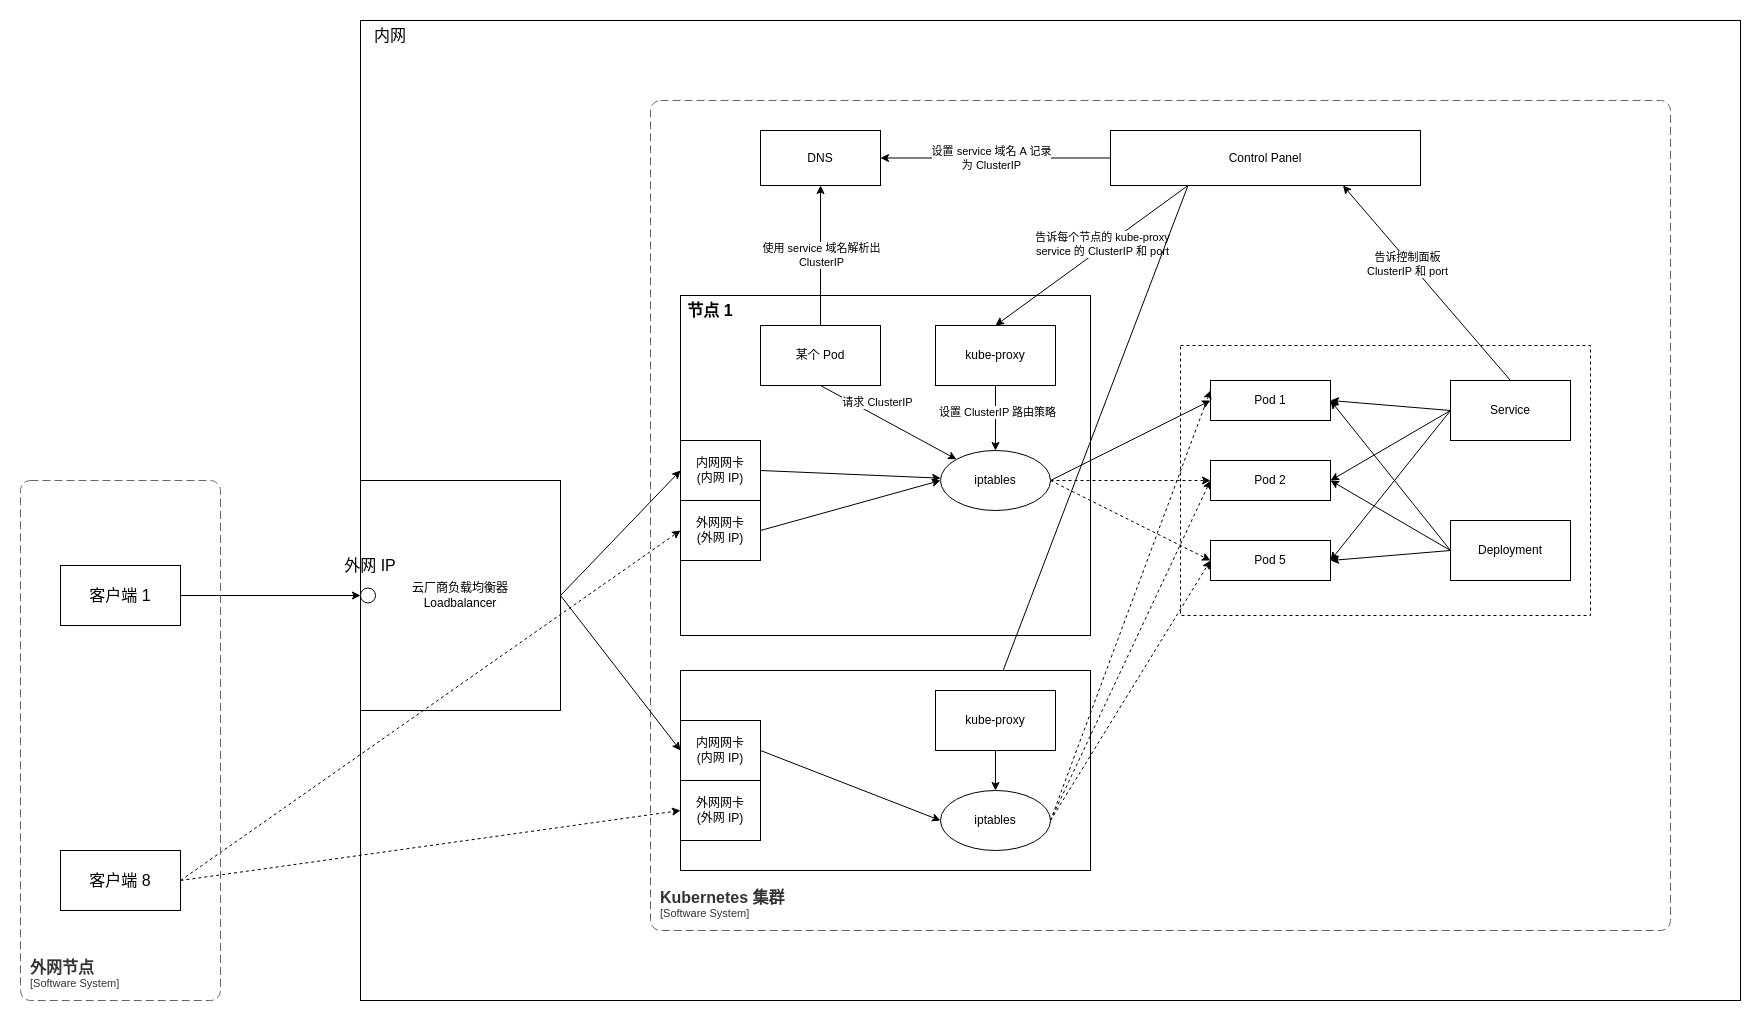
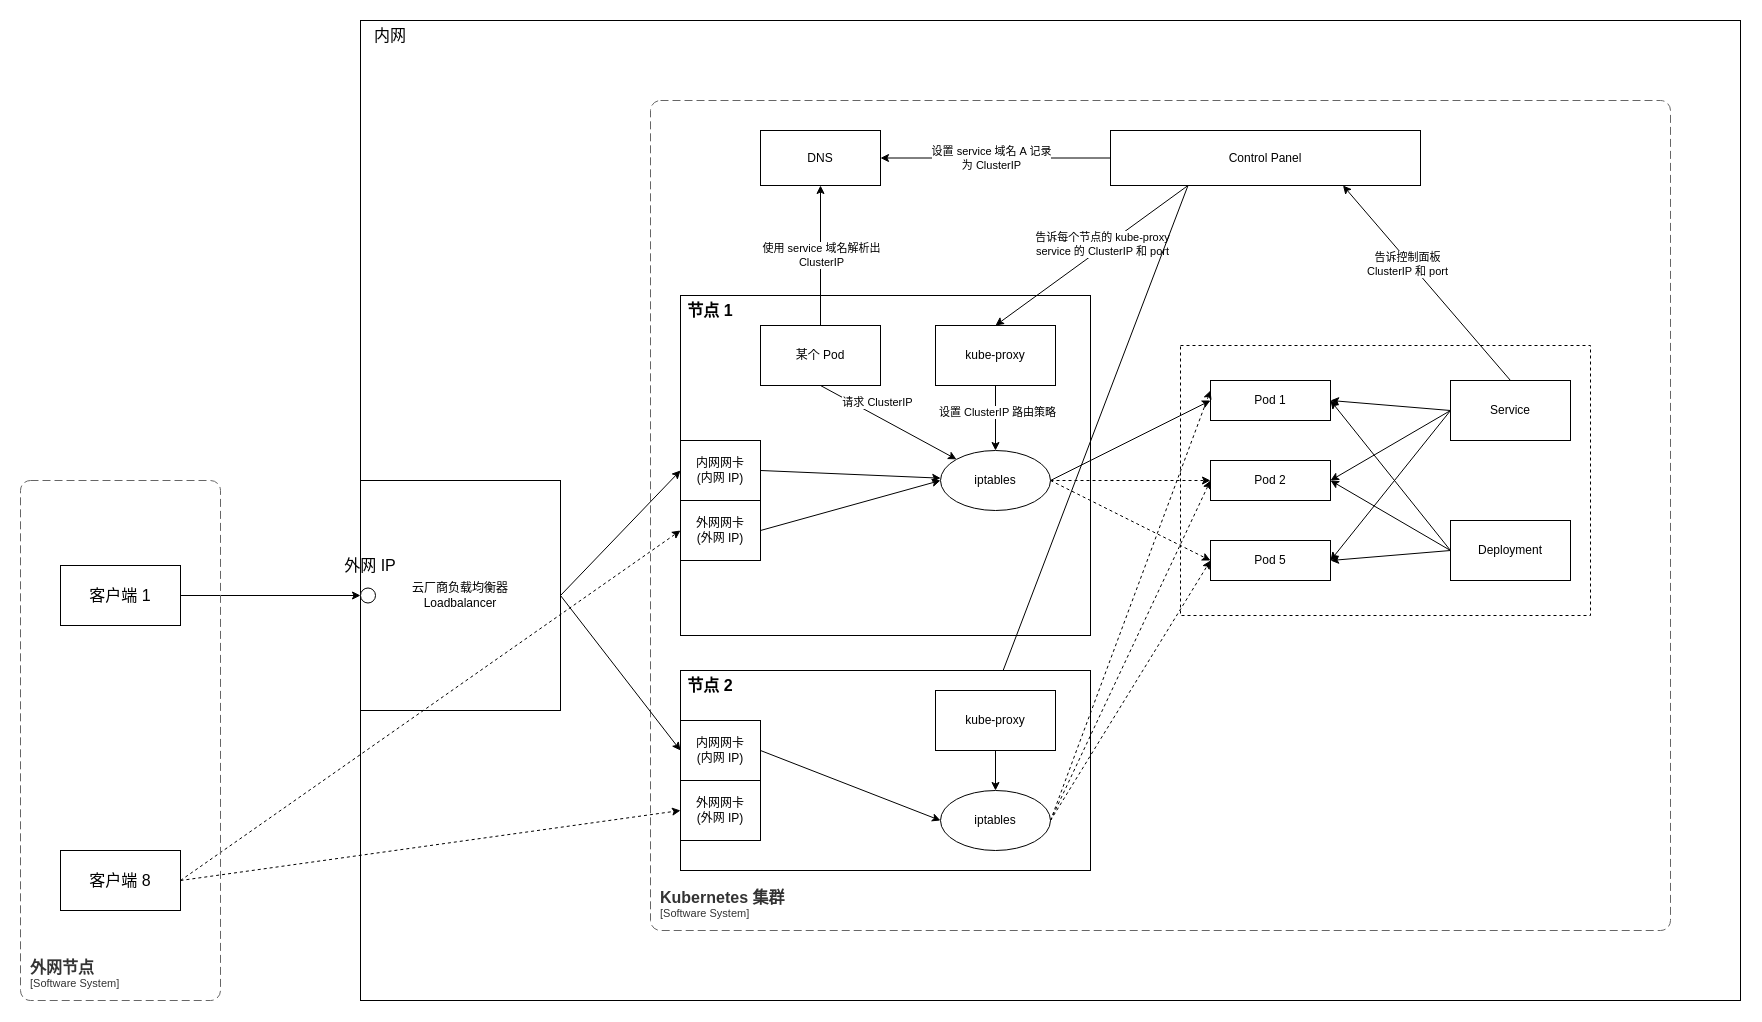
none -> (711, 686)
